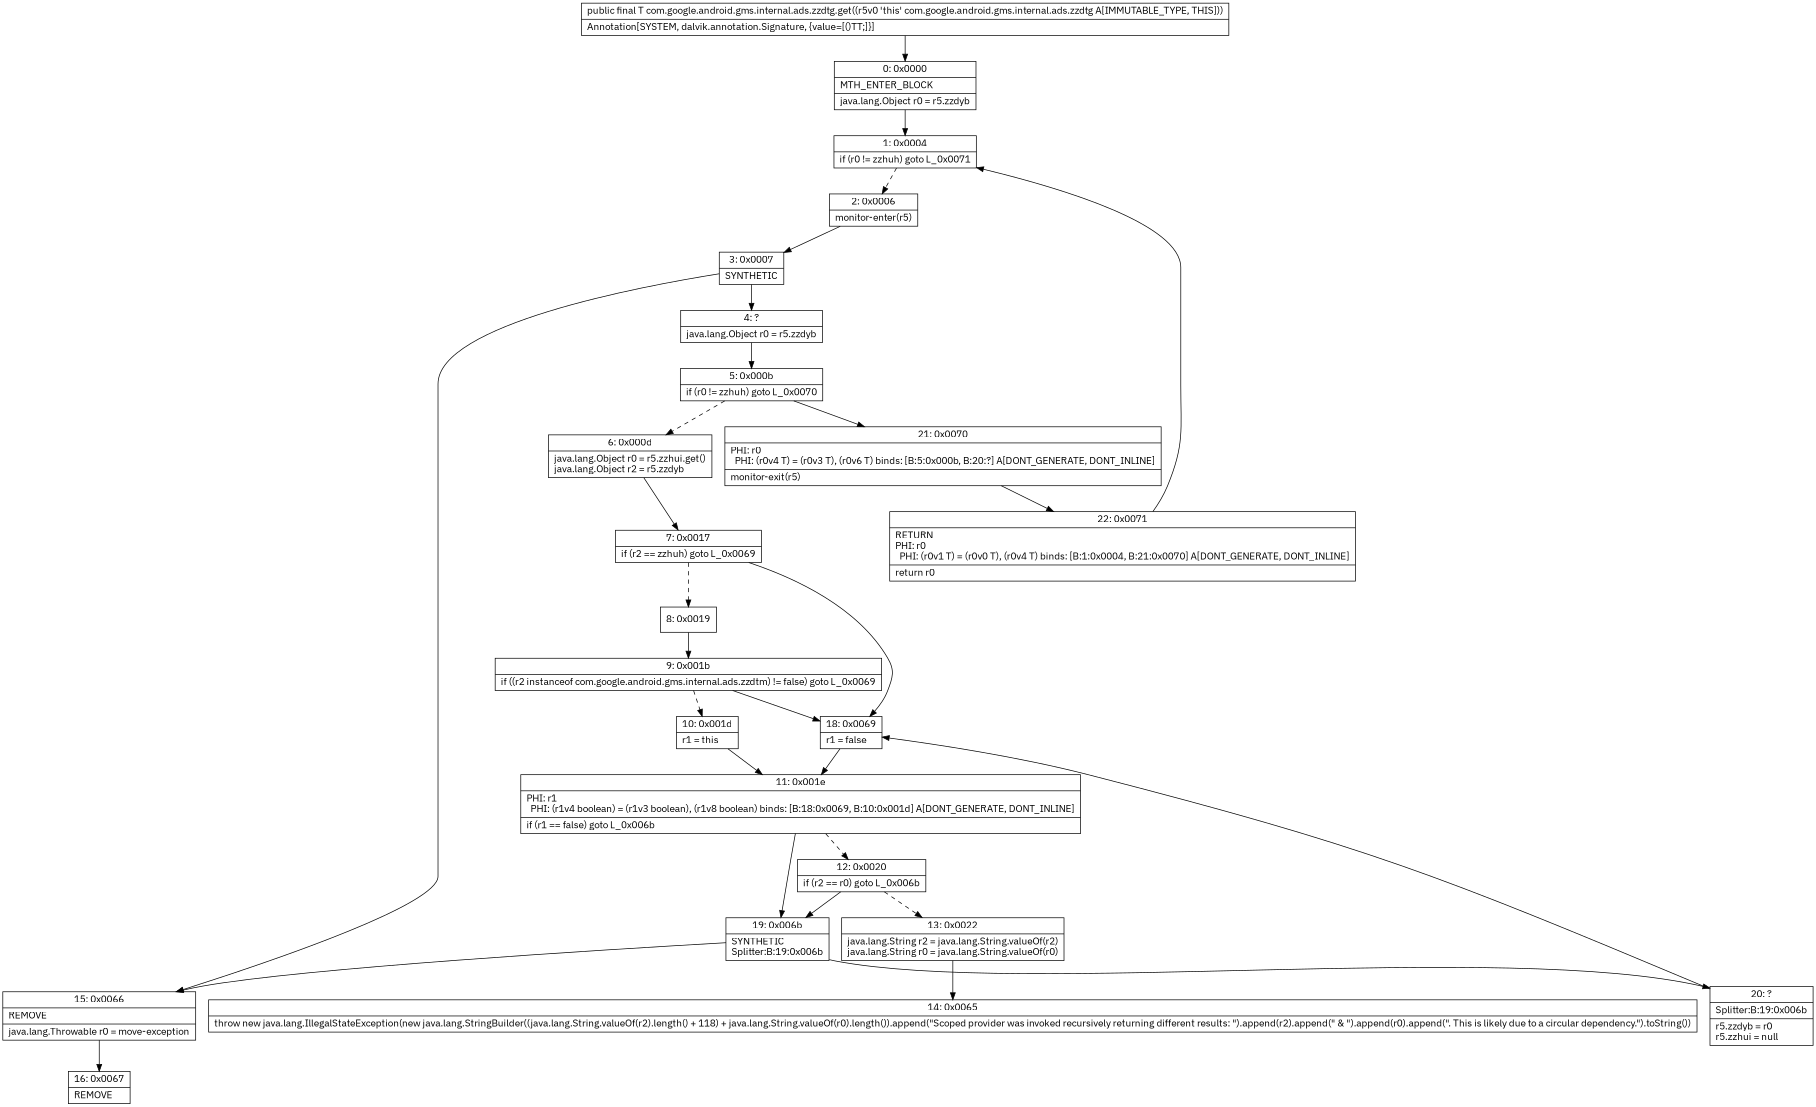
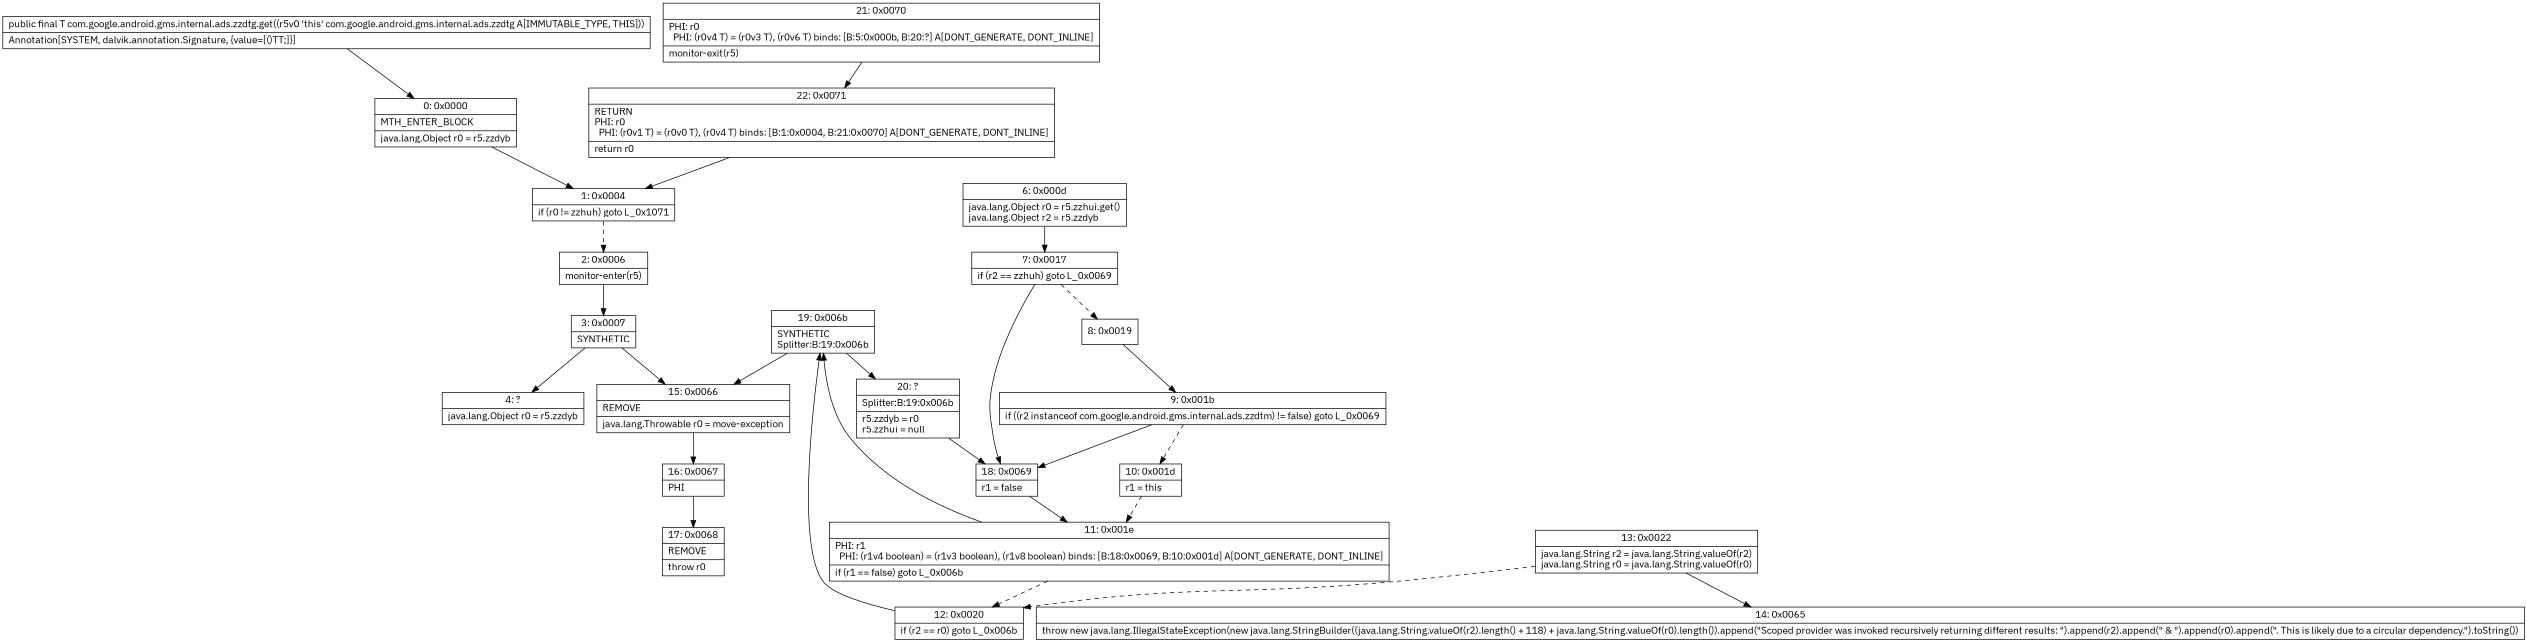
(905, 160) -> (604, 213)
(752, 385) -> none
none -> (693, 552)
(742, 760) -> (1136, 506)
(900, 903) -> (1283, 589)
(93, 1095) -> (676, 488)
